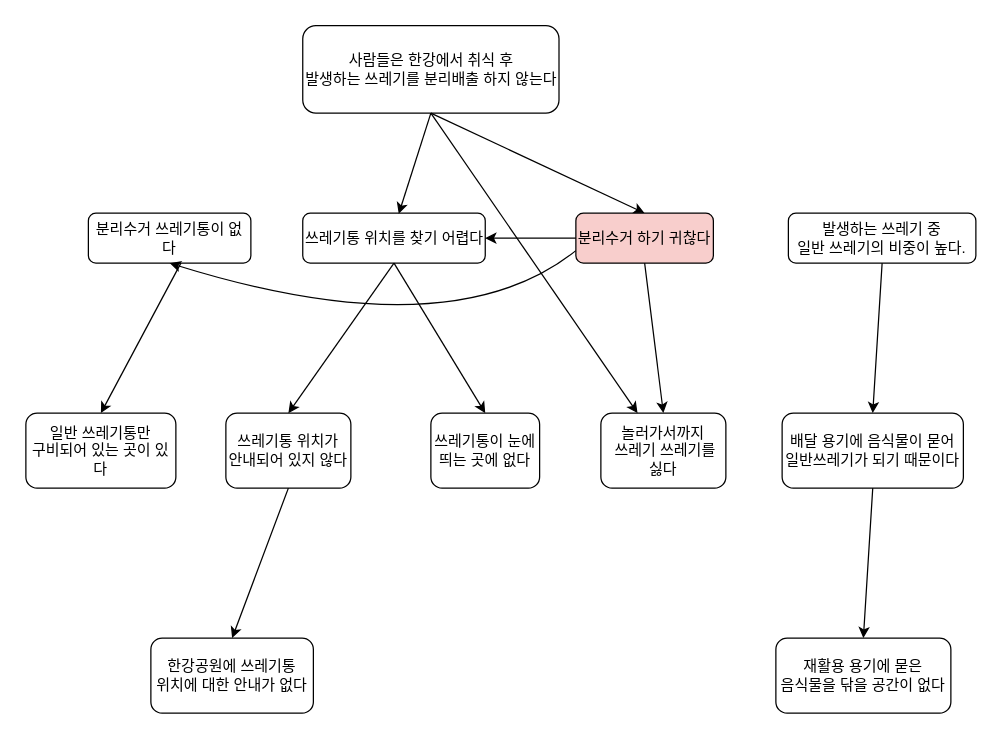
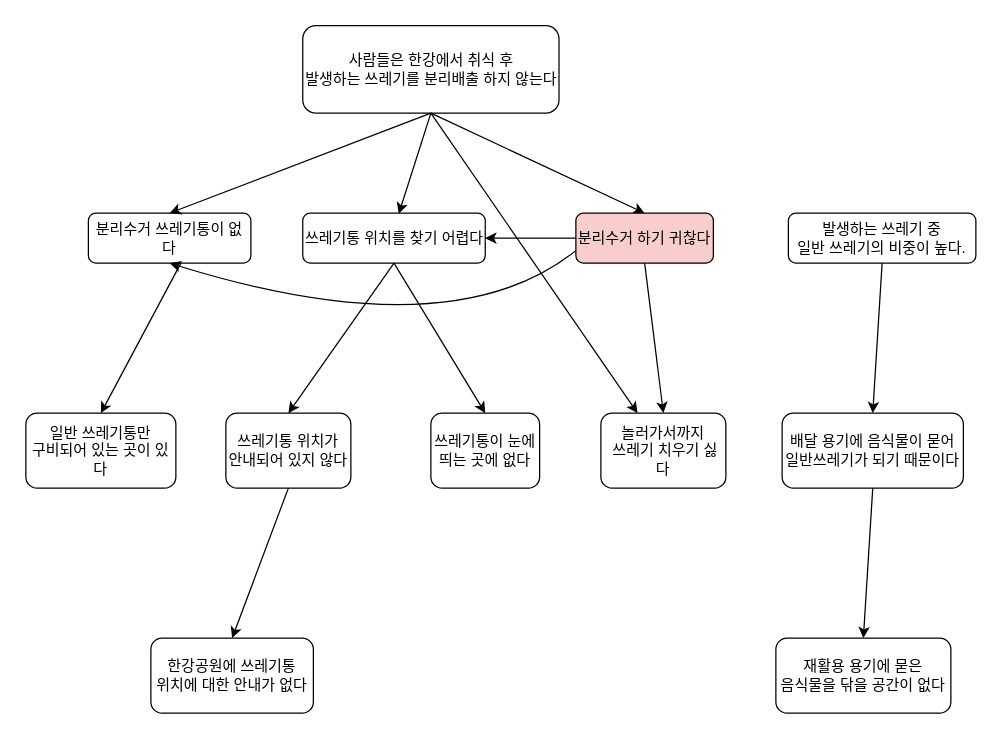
none -> (302, 162)
(663, 451) -> (663, 451)
